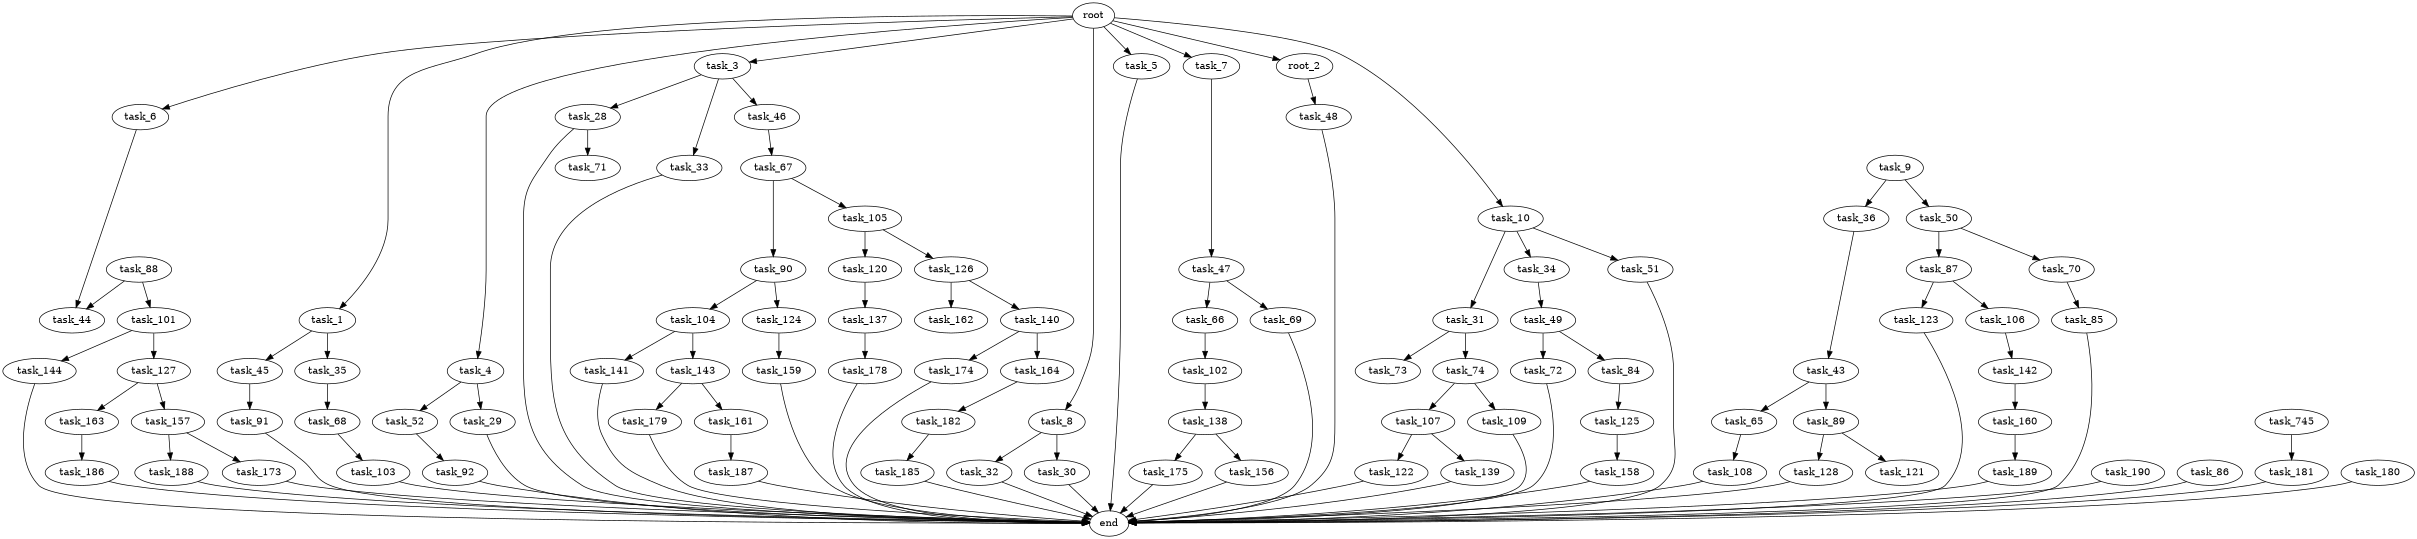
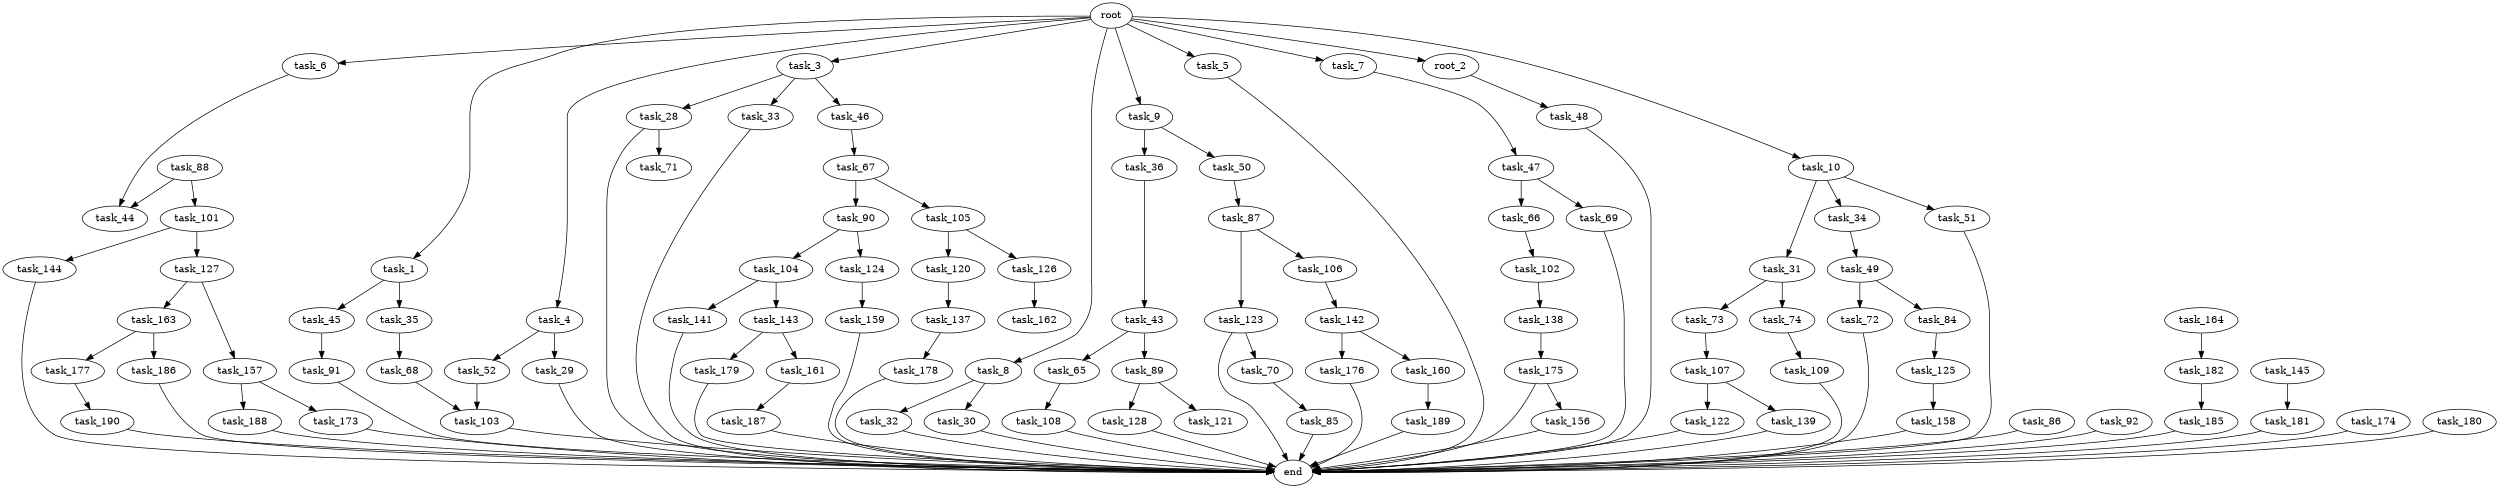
none -> (1127, 63)
(1997, 243) -> (1249, 342)
(1037, 320) -> none
none -> (68, 371)
none -> (1342, 371)
(1444, 394) -> (1706, 342)
(2292, 422) -> (2287, 371)
(427, 445) -> (477, 393)
(1226, 445) -> (1553, 393)
